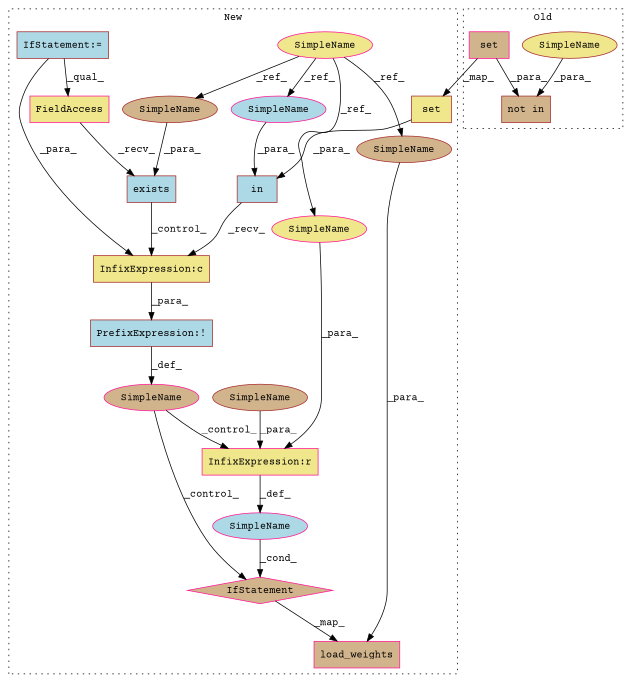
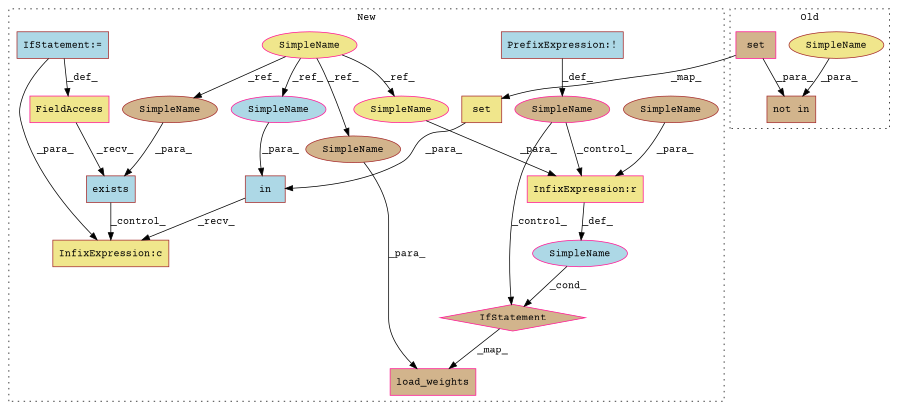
(86, 77) -> (83, 77)
(151, 297) -> none
